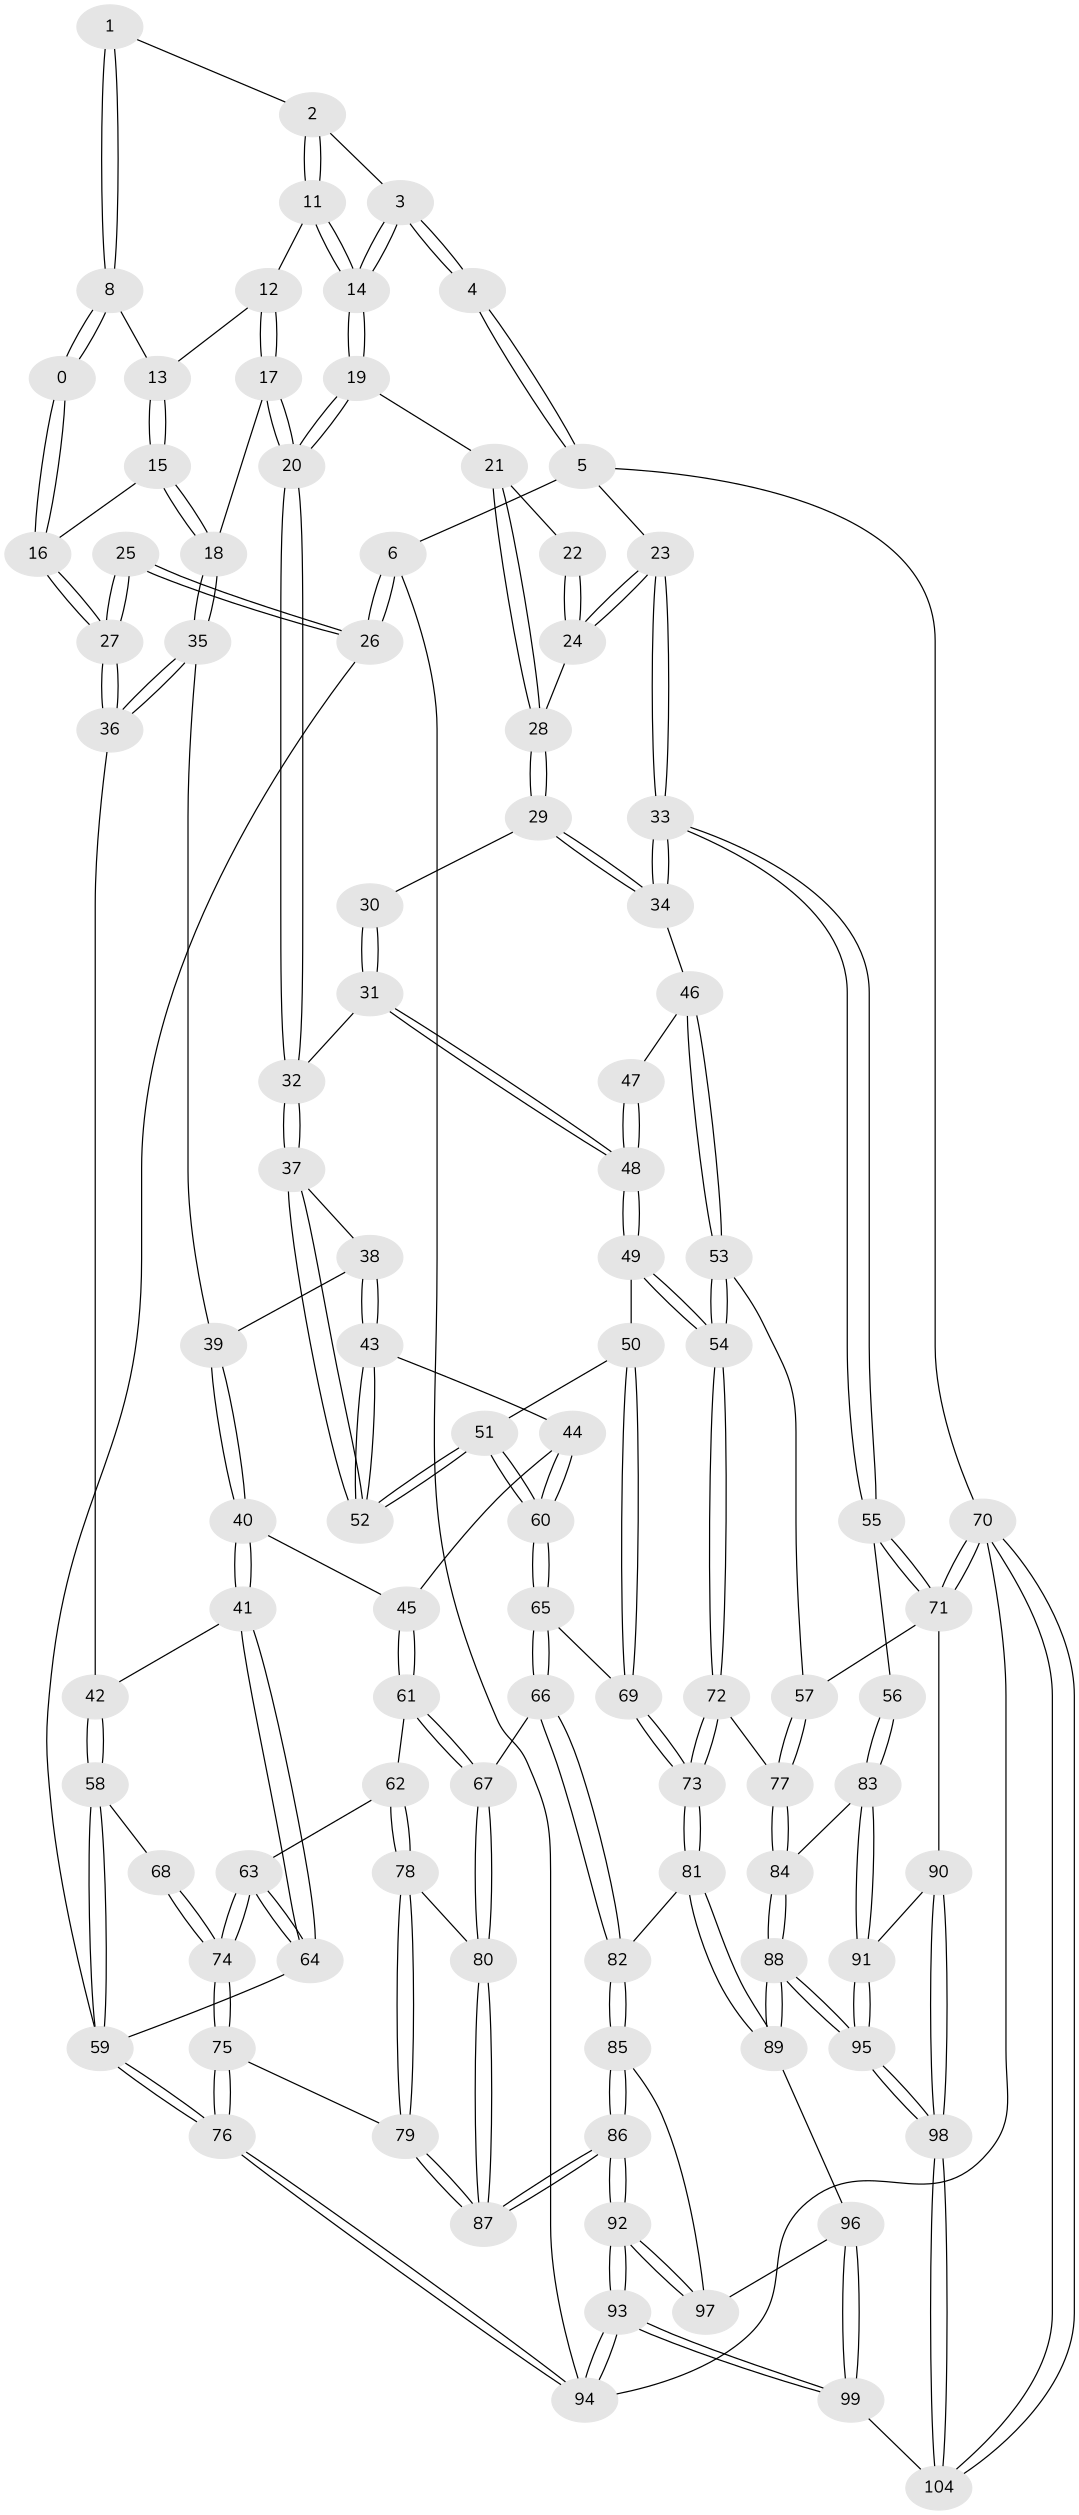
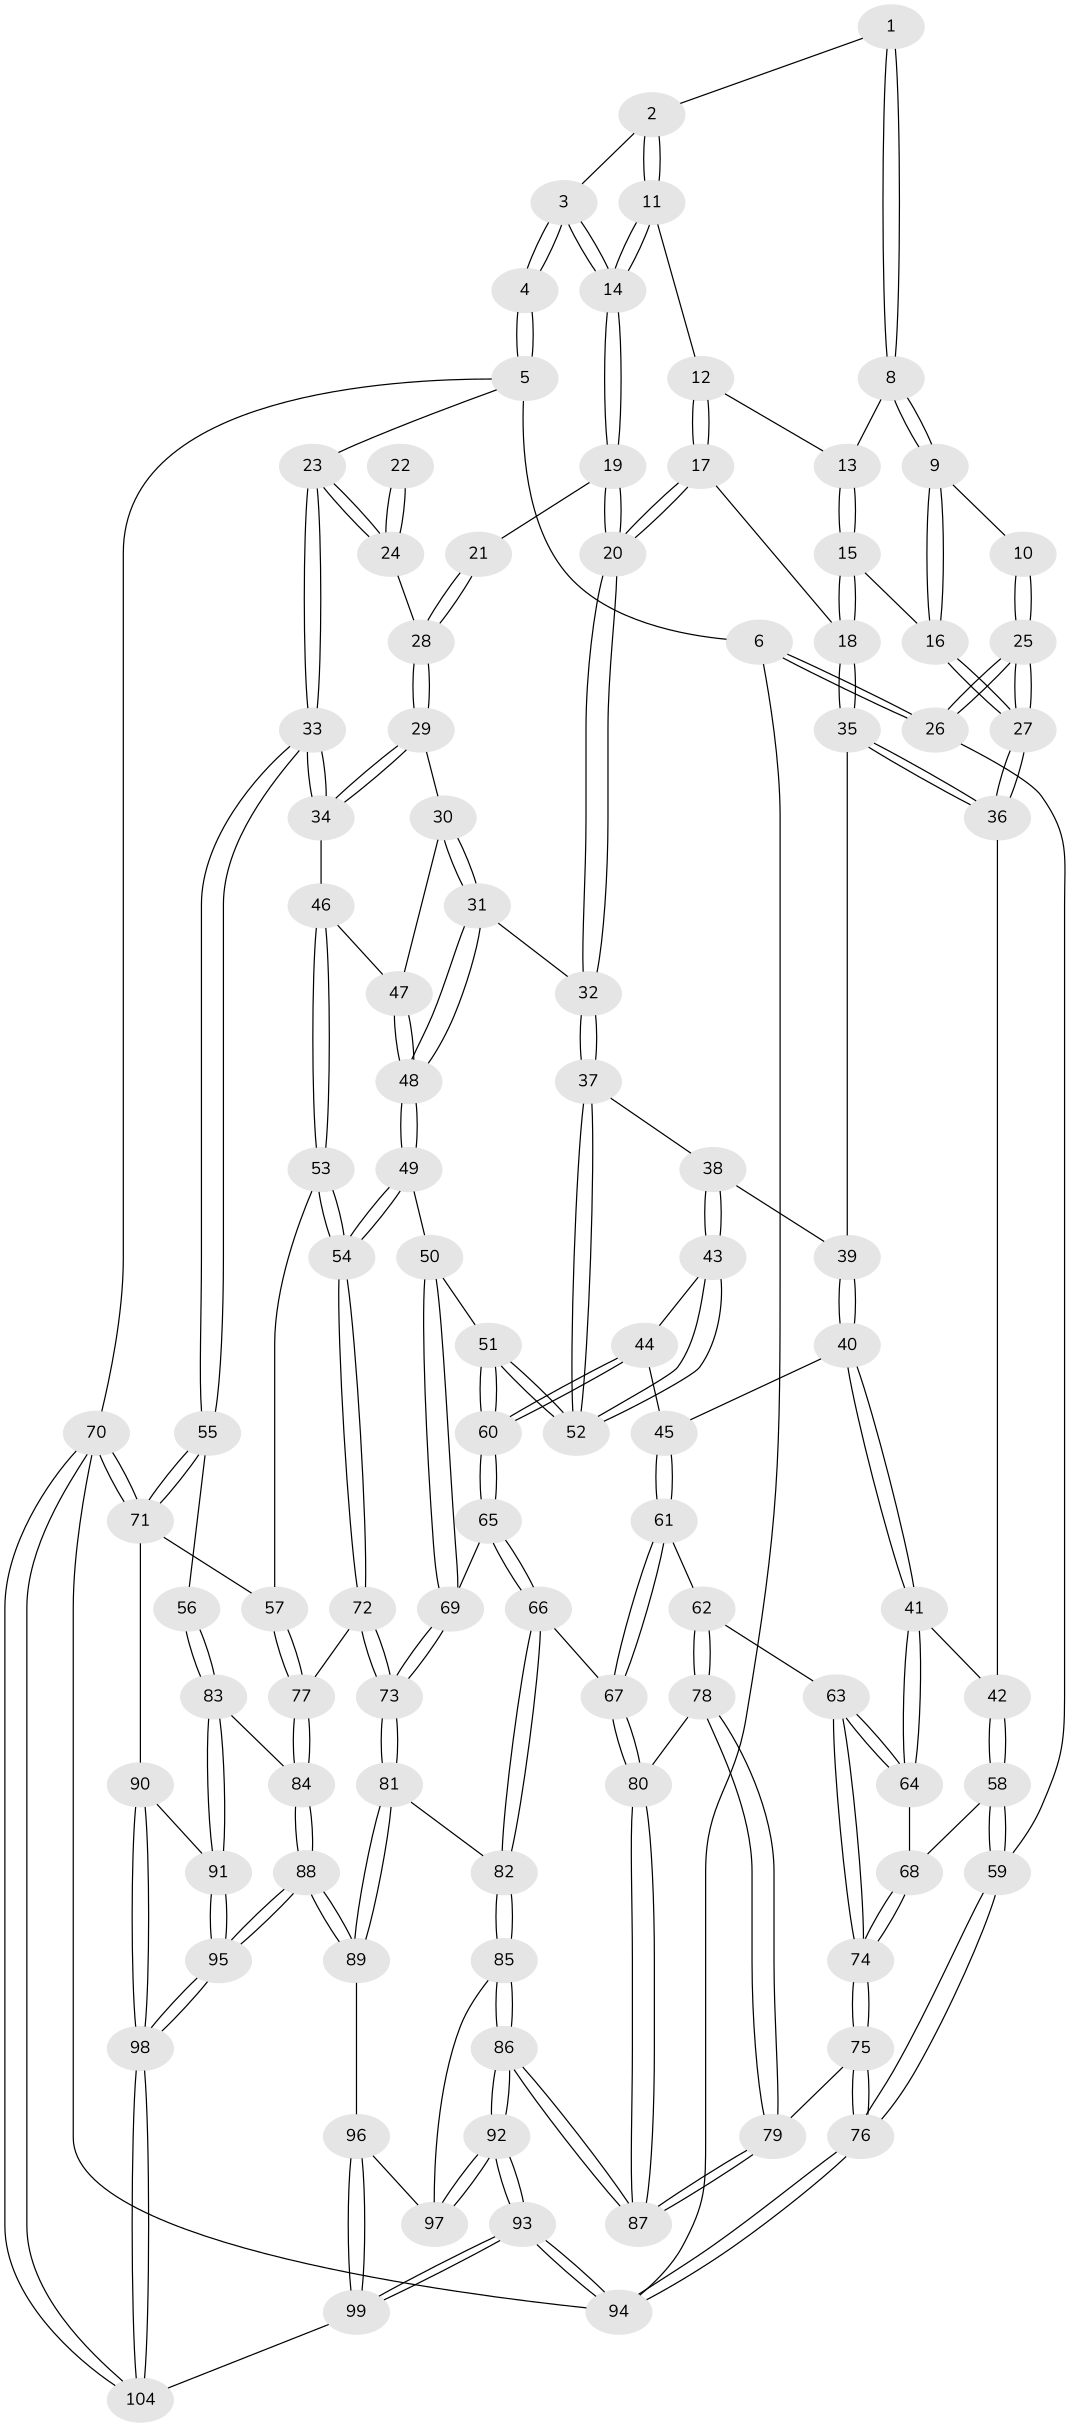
(62, 378) -> (935, 466)
(534, 510) -> none
none -> (1023, 554)
none -> (421, 906)
(203, 2009) -> (910, 1829)
